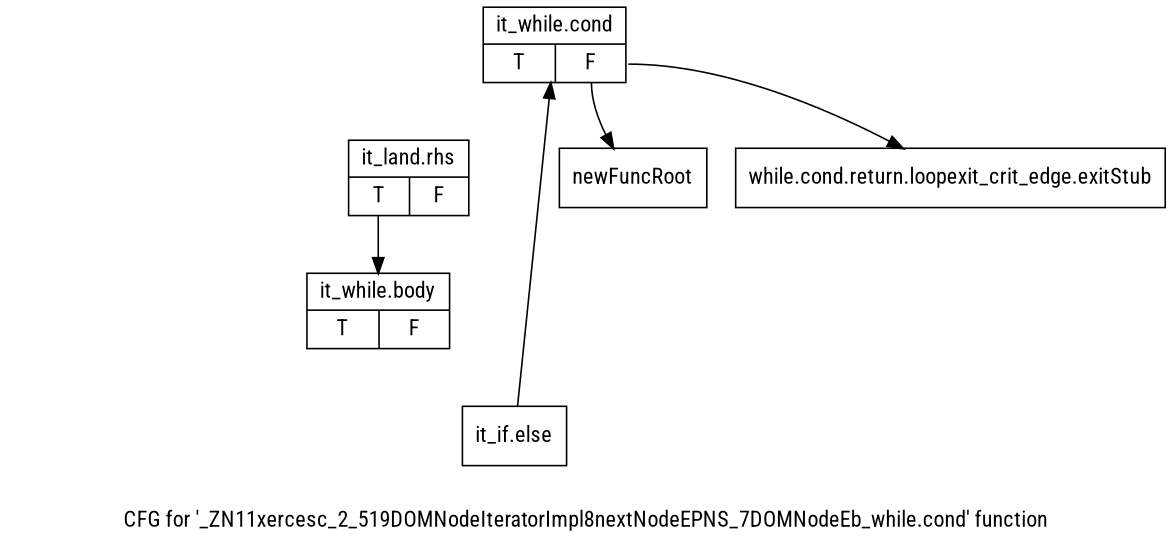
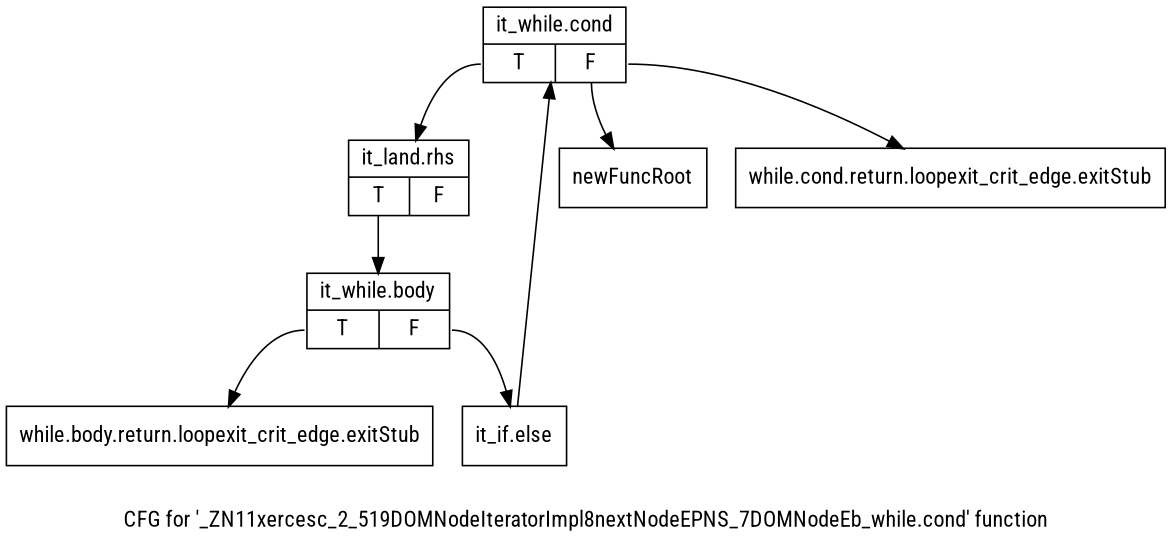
none -> (442, 85)
none -> (488, 351)
none -> (220, 436)
